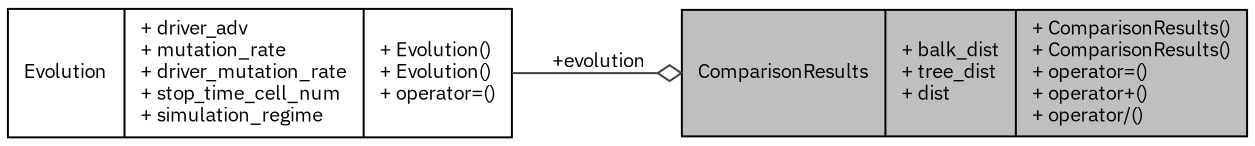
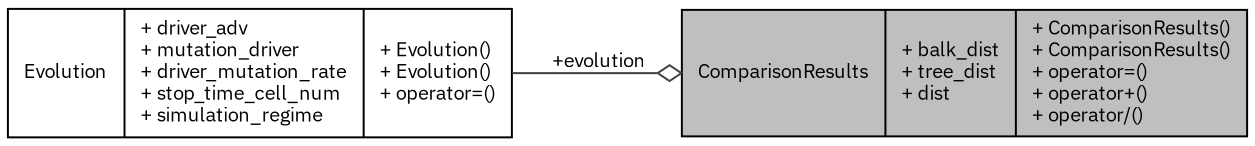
(213, 50) -> (220, 50)
